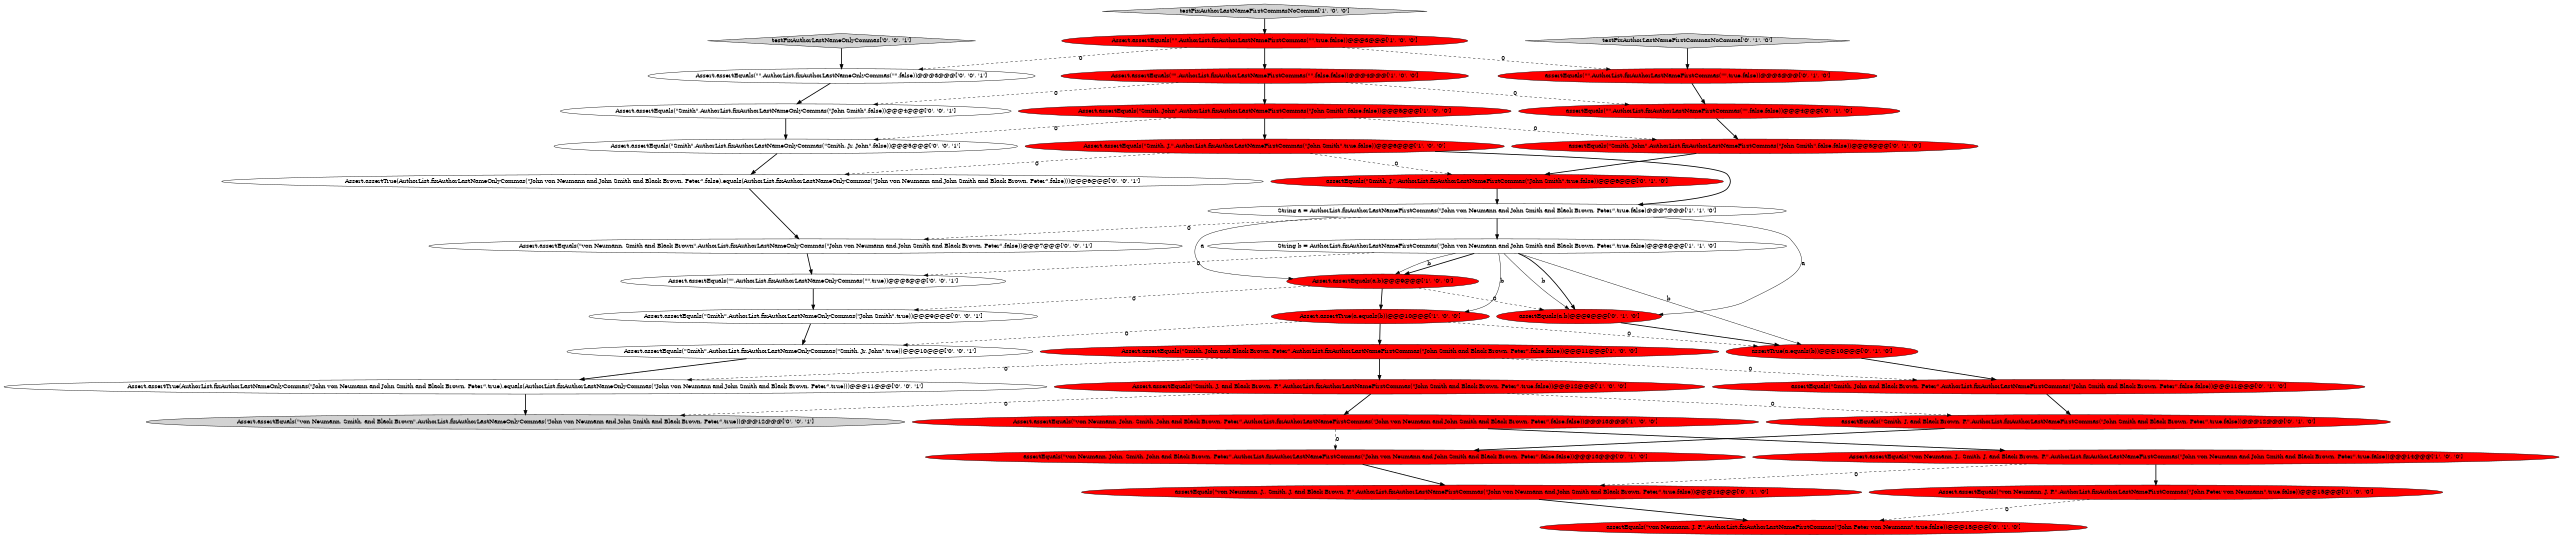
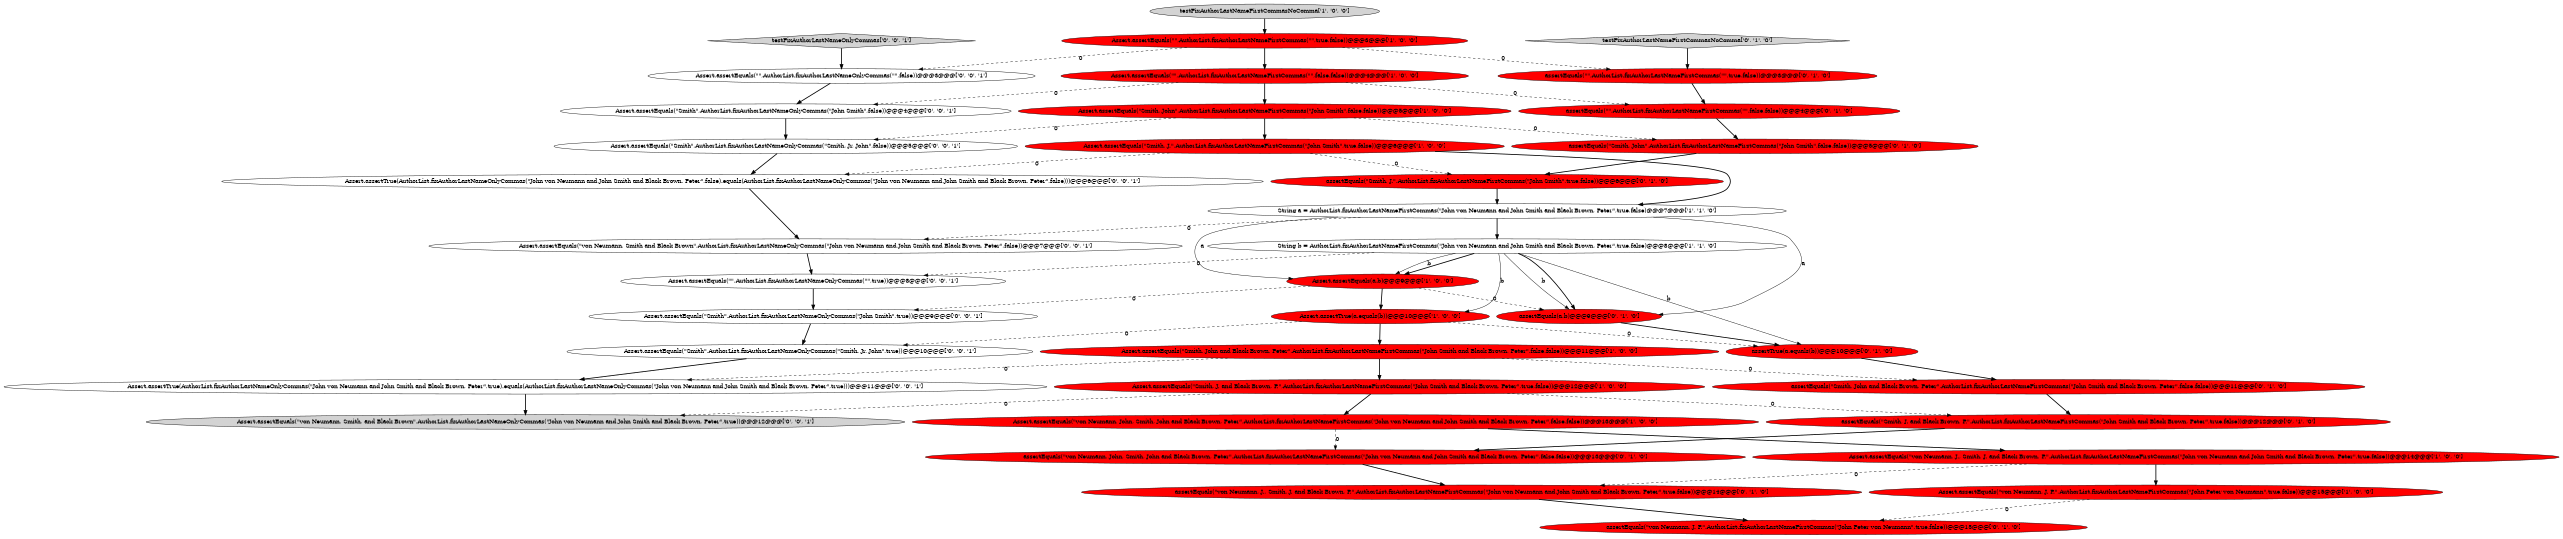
(1265, 11) -> (1265, 11)
